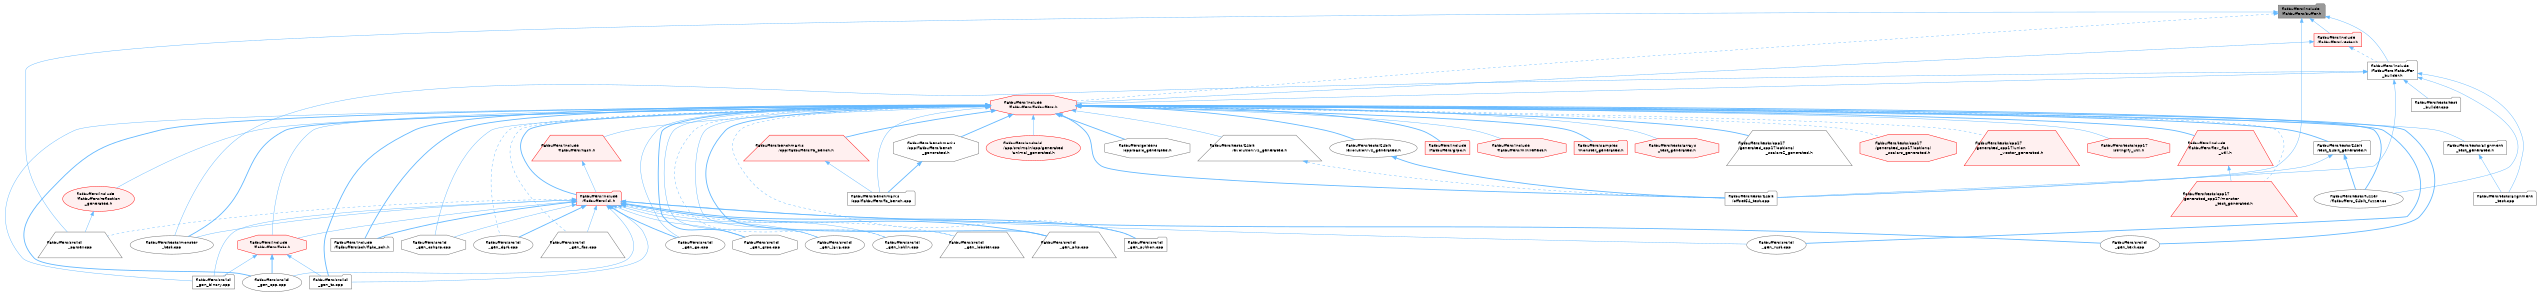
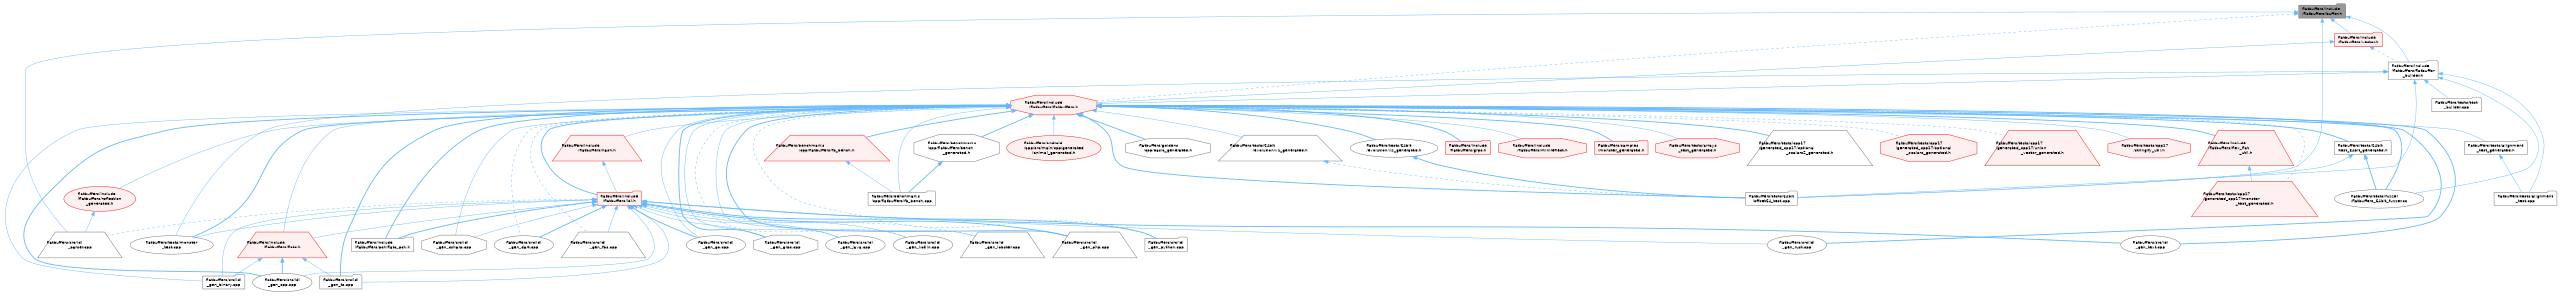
(272, 245) -> (282, 245)
